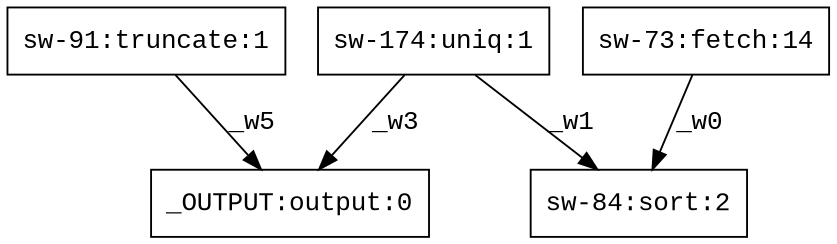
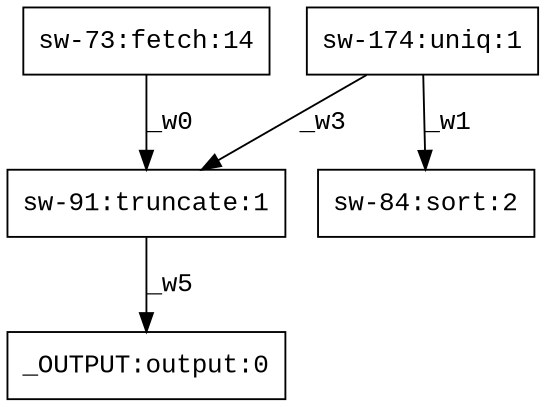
(676, 114) -> (146, 113)
(368, 115) -> (292, 118)
